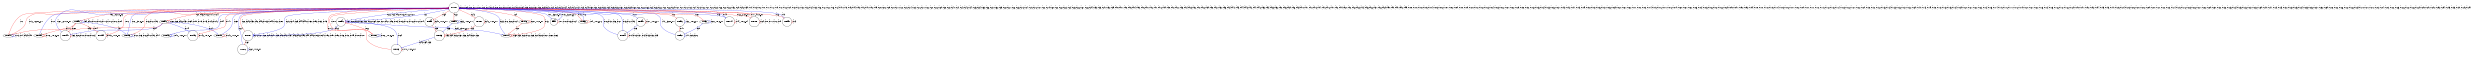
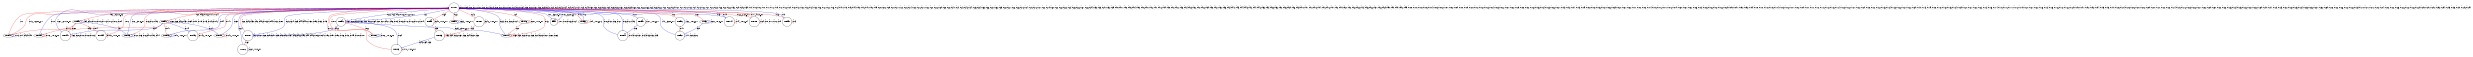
(448, 27) -> none
none -> (165, 29)
